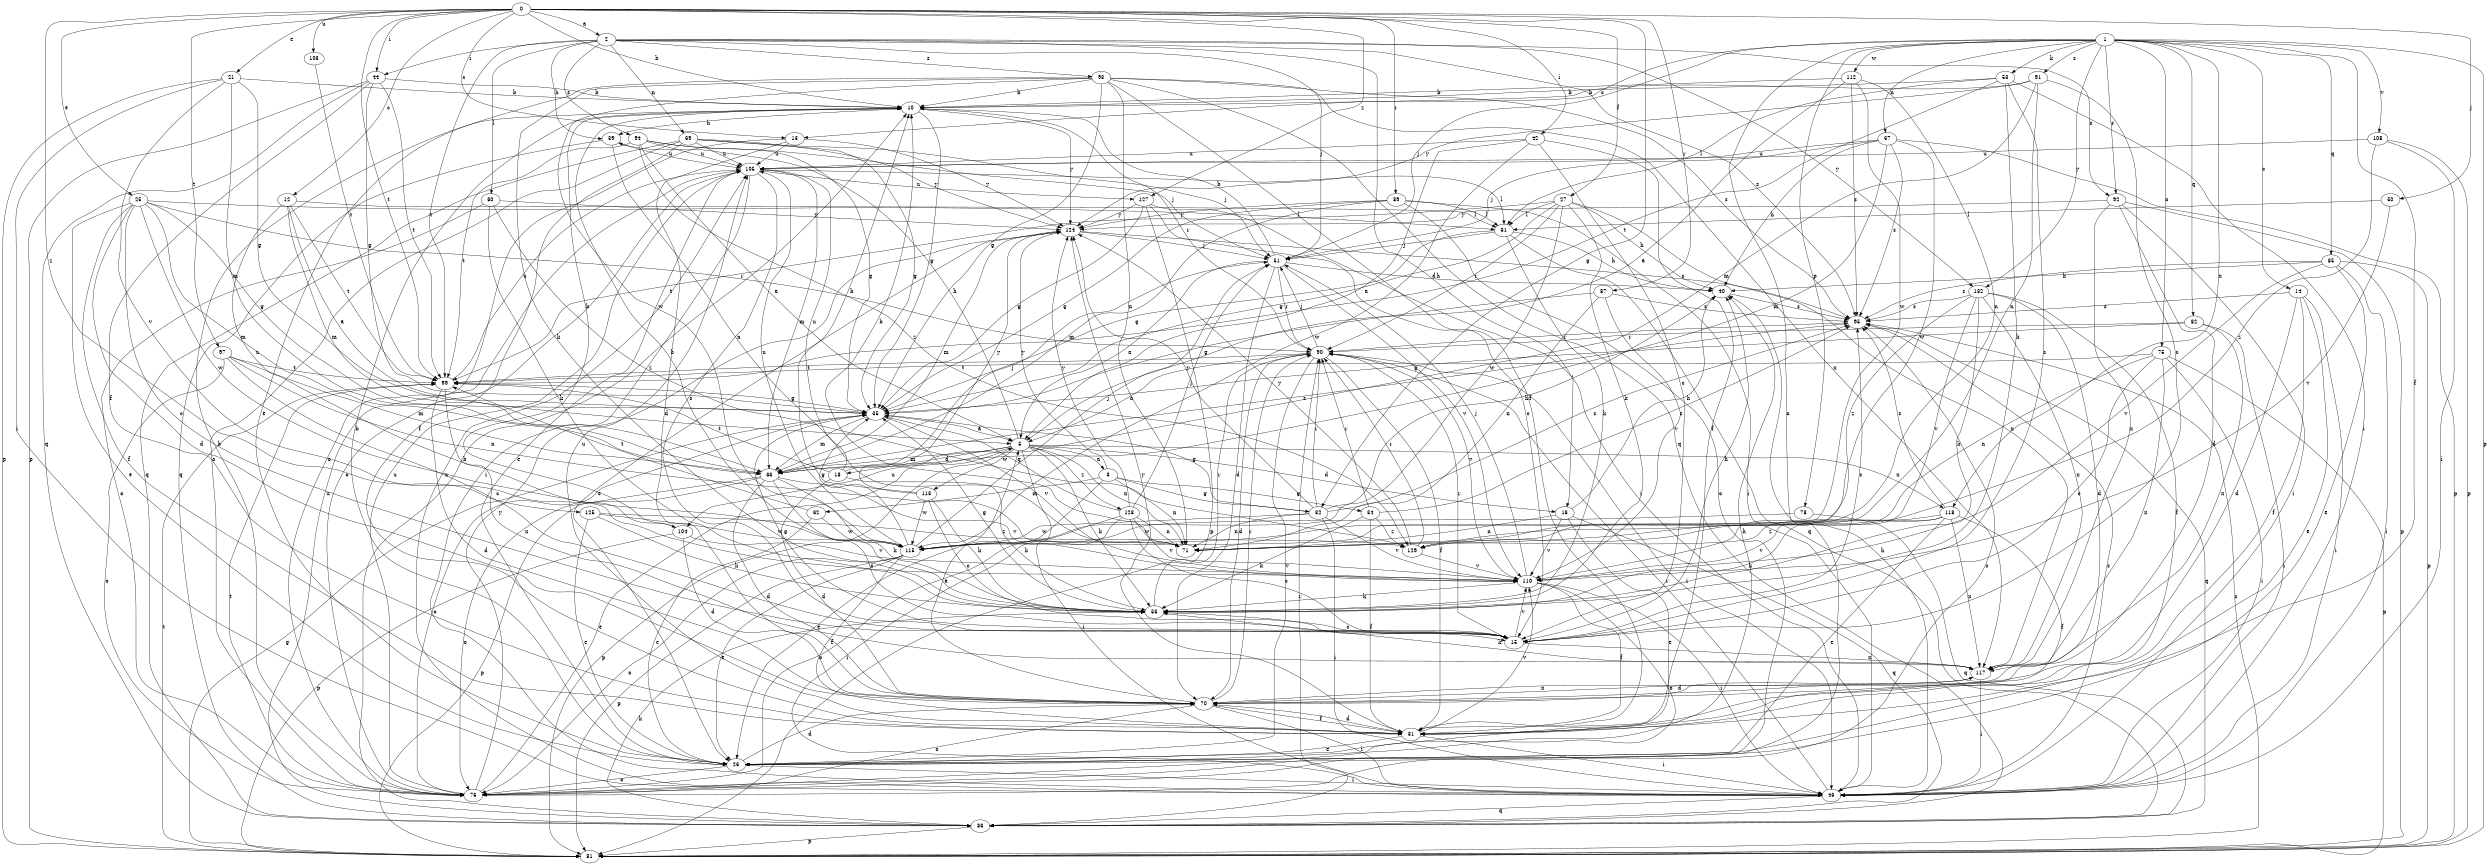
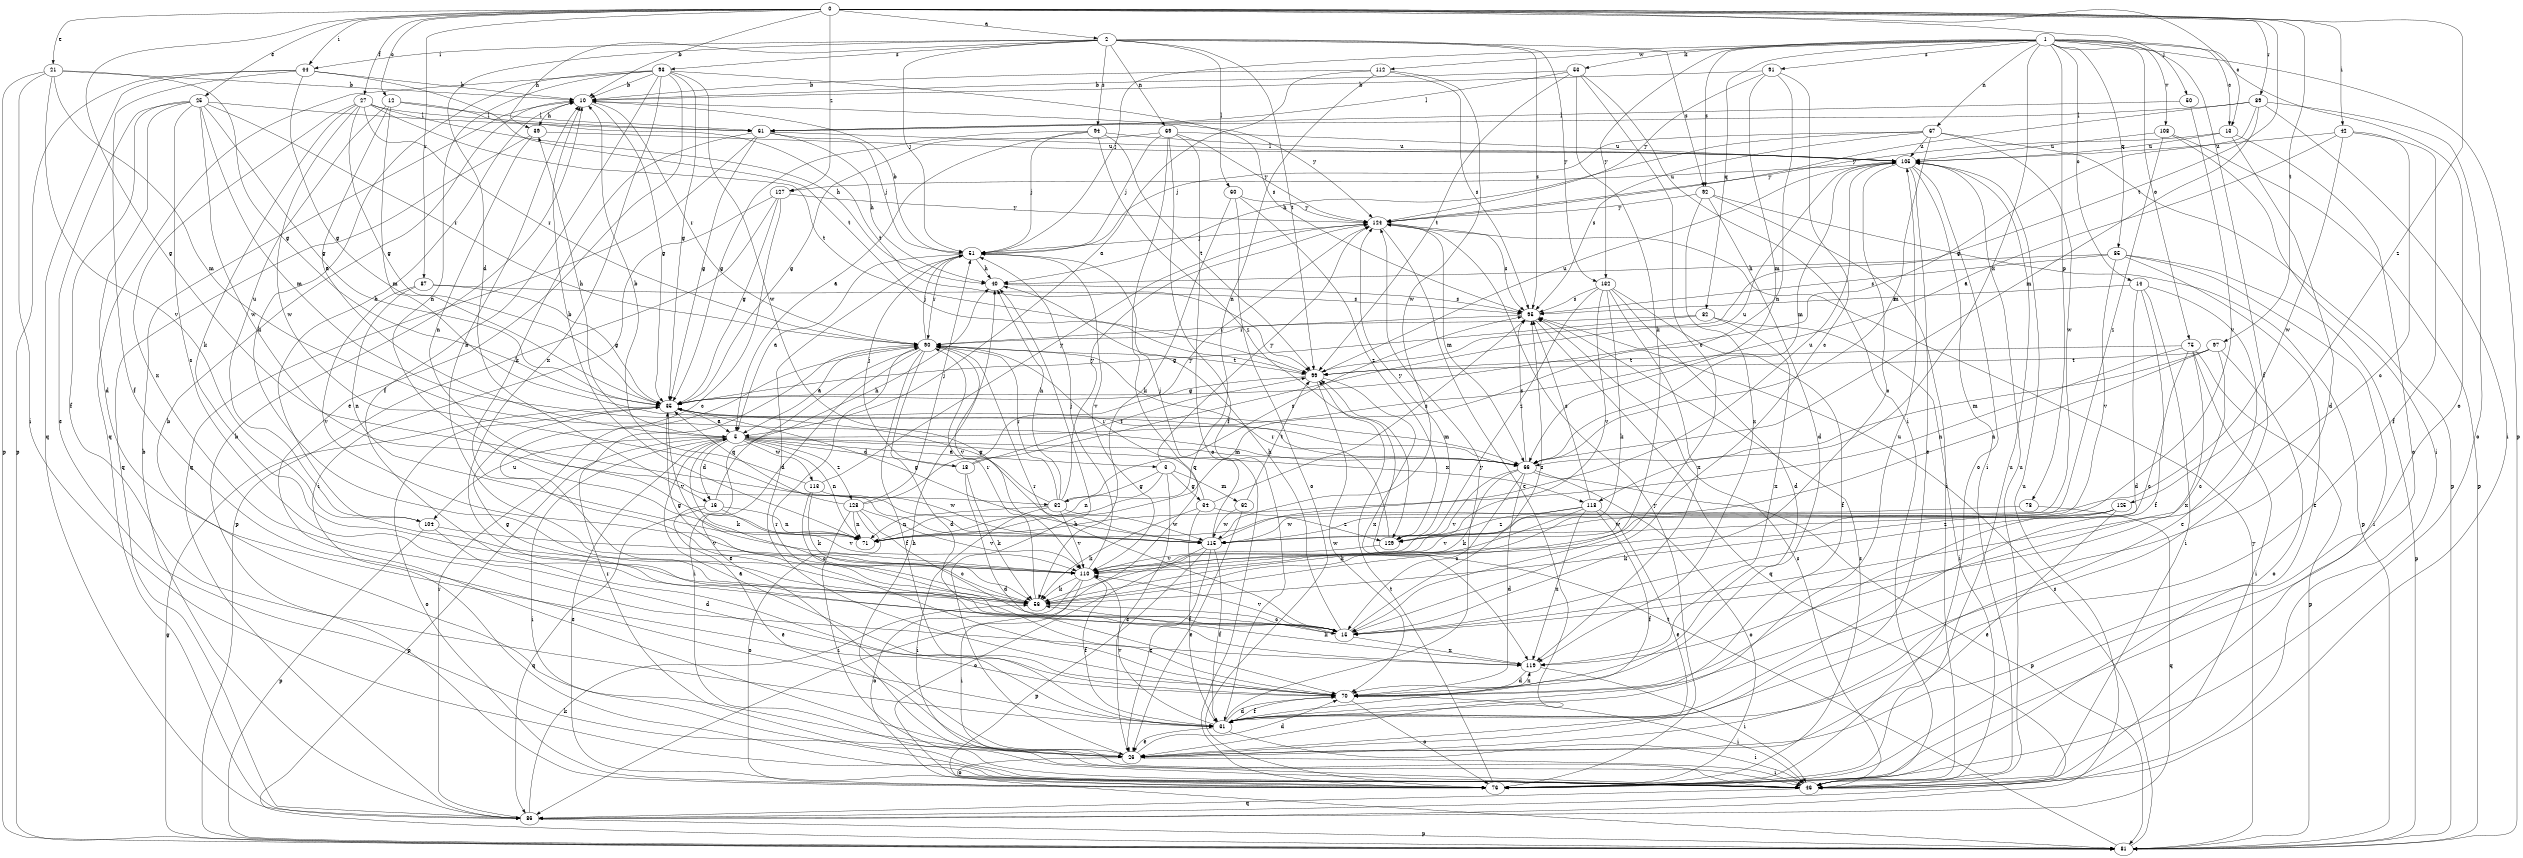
(314, 59) -> none
(1143, 178) -> (1247, 149)
none -> (2000, 379)
(486, 551) -> (1335, 544)
(1287, 566) -> (731, 559)
(1981, 673) -> (1531, 666)
